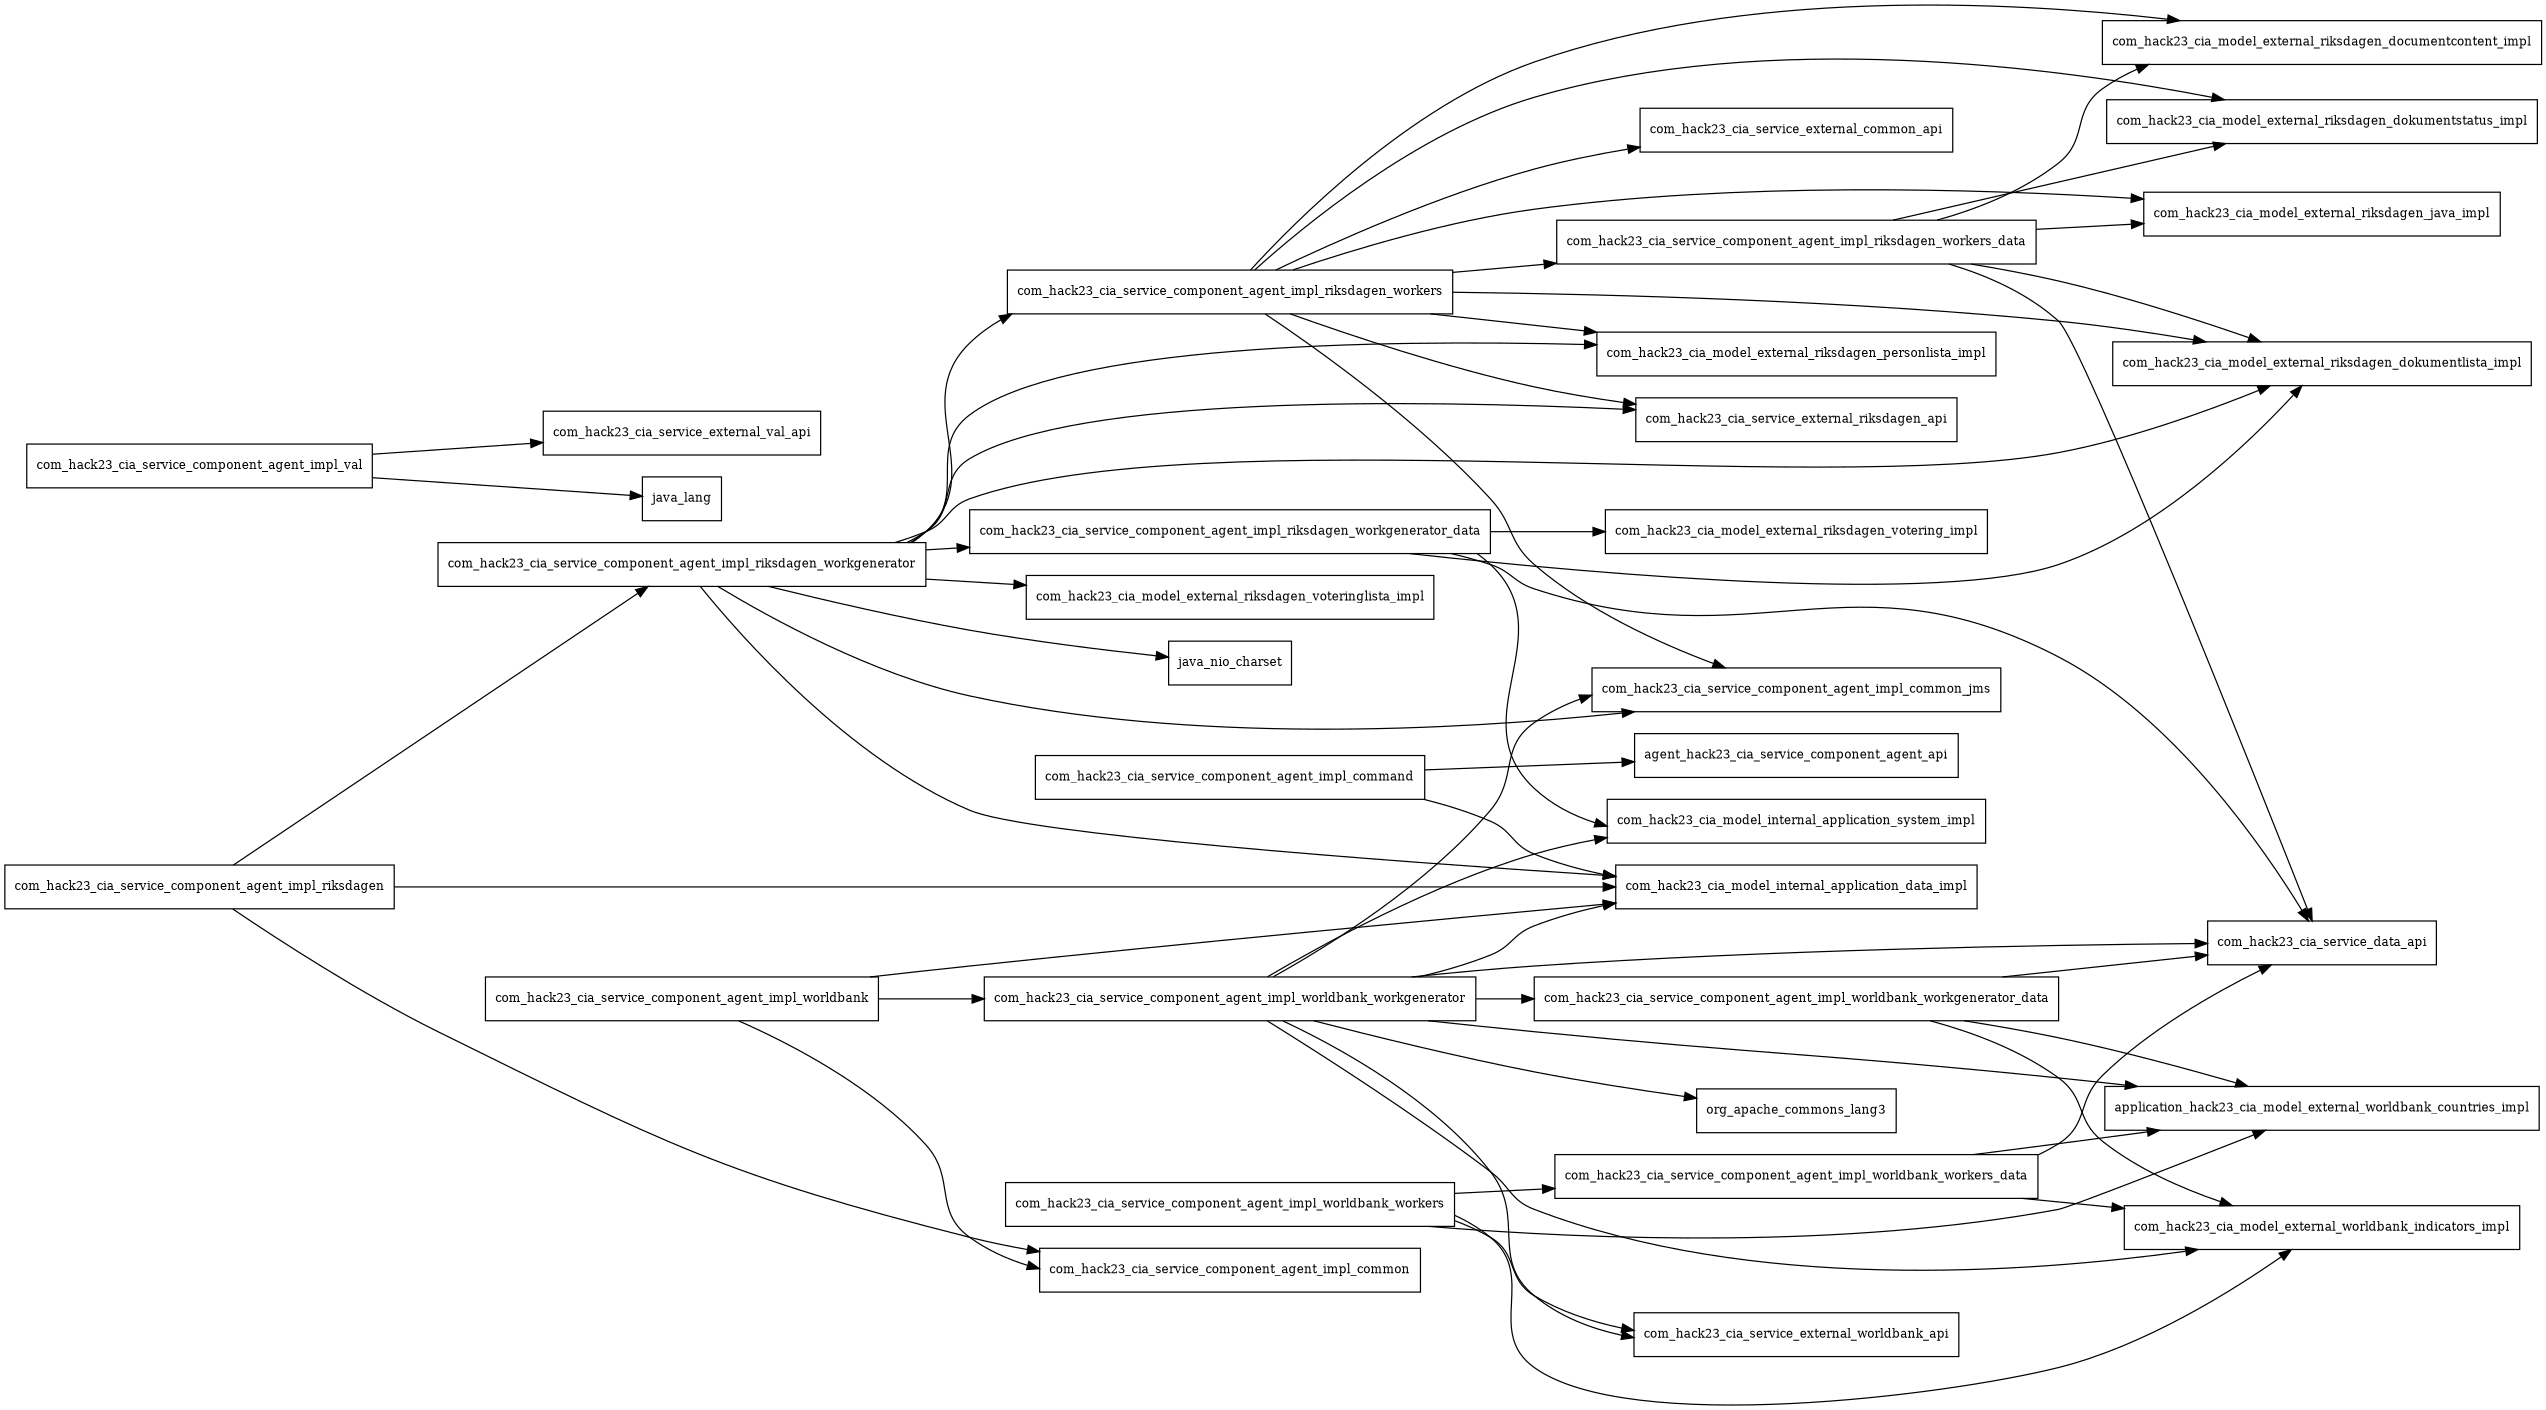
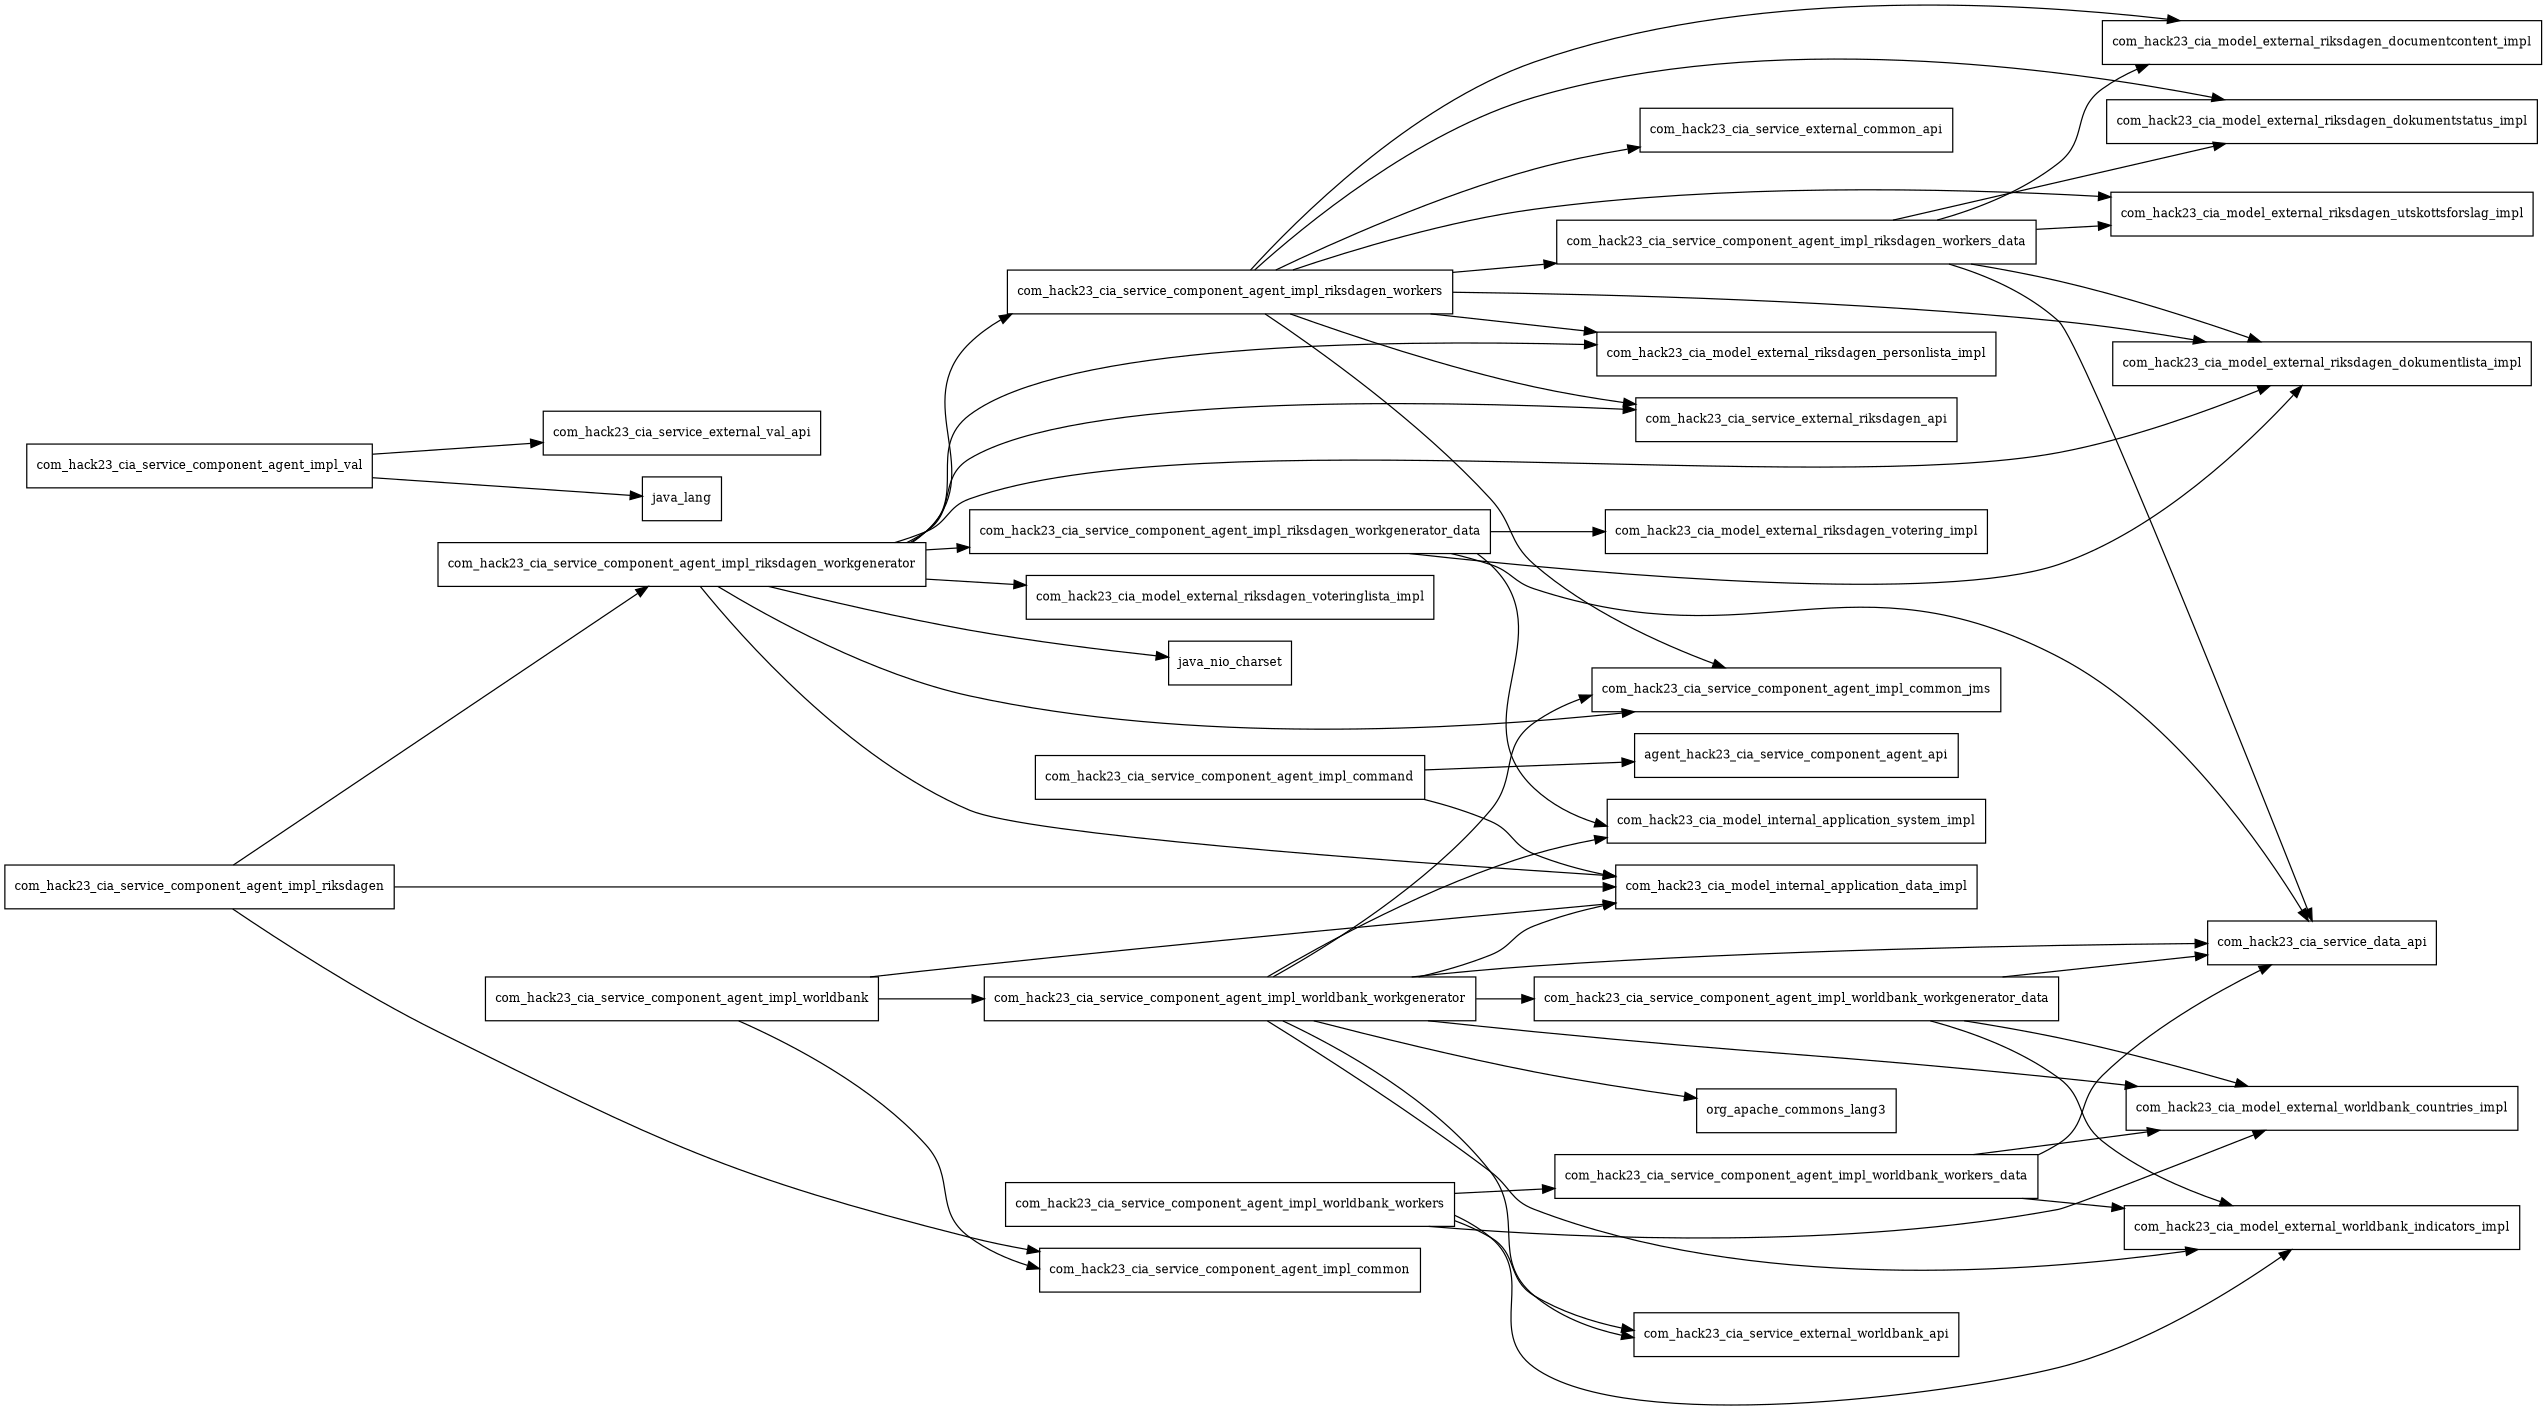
(2322, 214) -> (2322, 214)
(2322, 1108) -> (2322, 1108)
